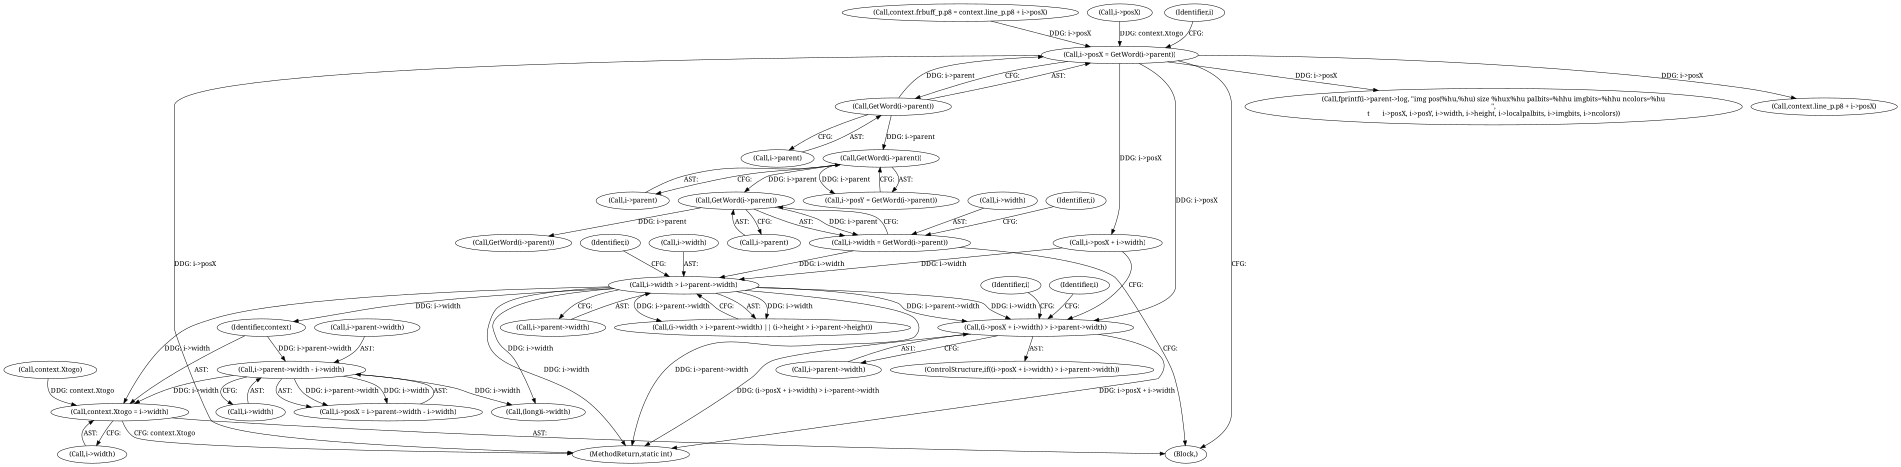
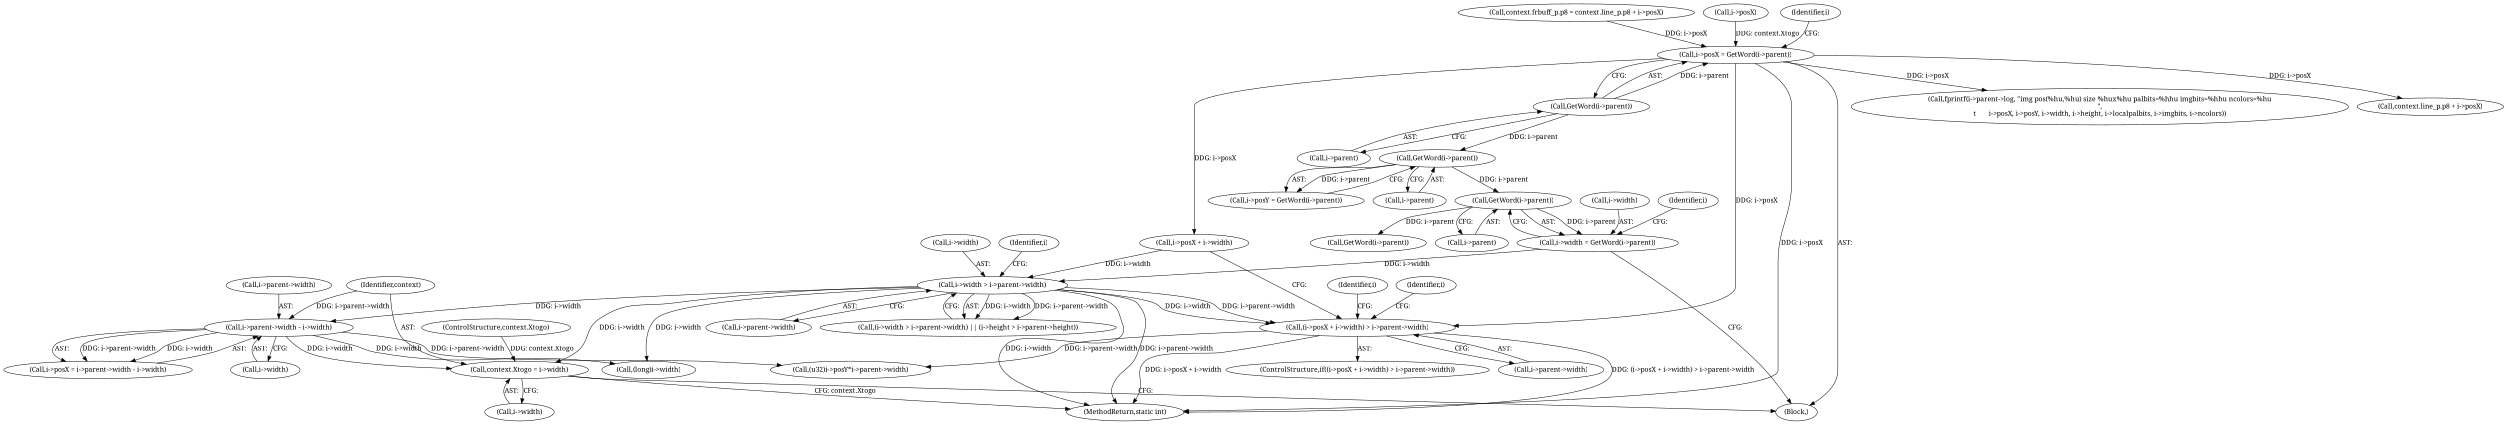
(1240, 264) -> (1846, 243)
(455, 299) -> (627, 298)
(50, 370) -> (496, 328)
none -> (851, 370)
(541, 433) -> (1147, 391)
